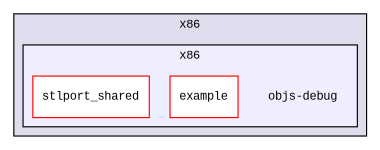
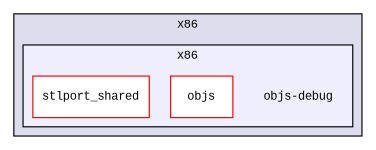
(204, 97) -> (202, 97)
